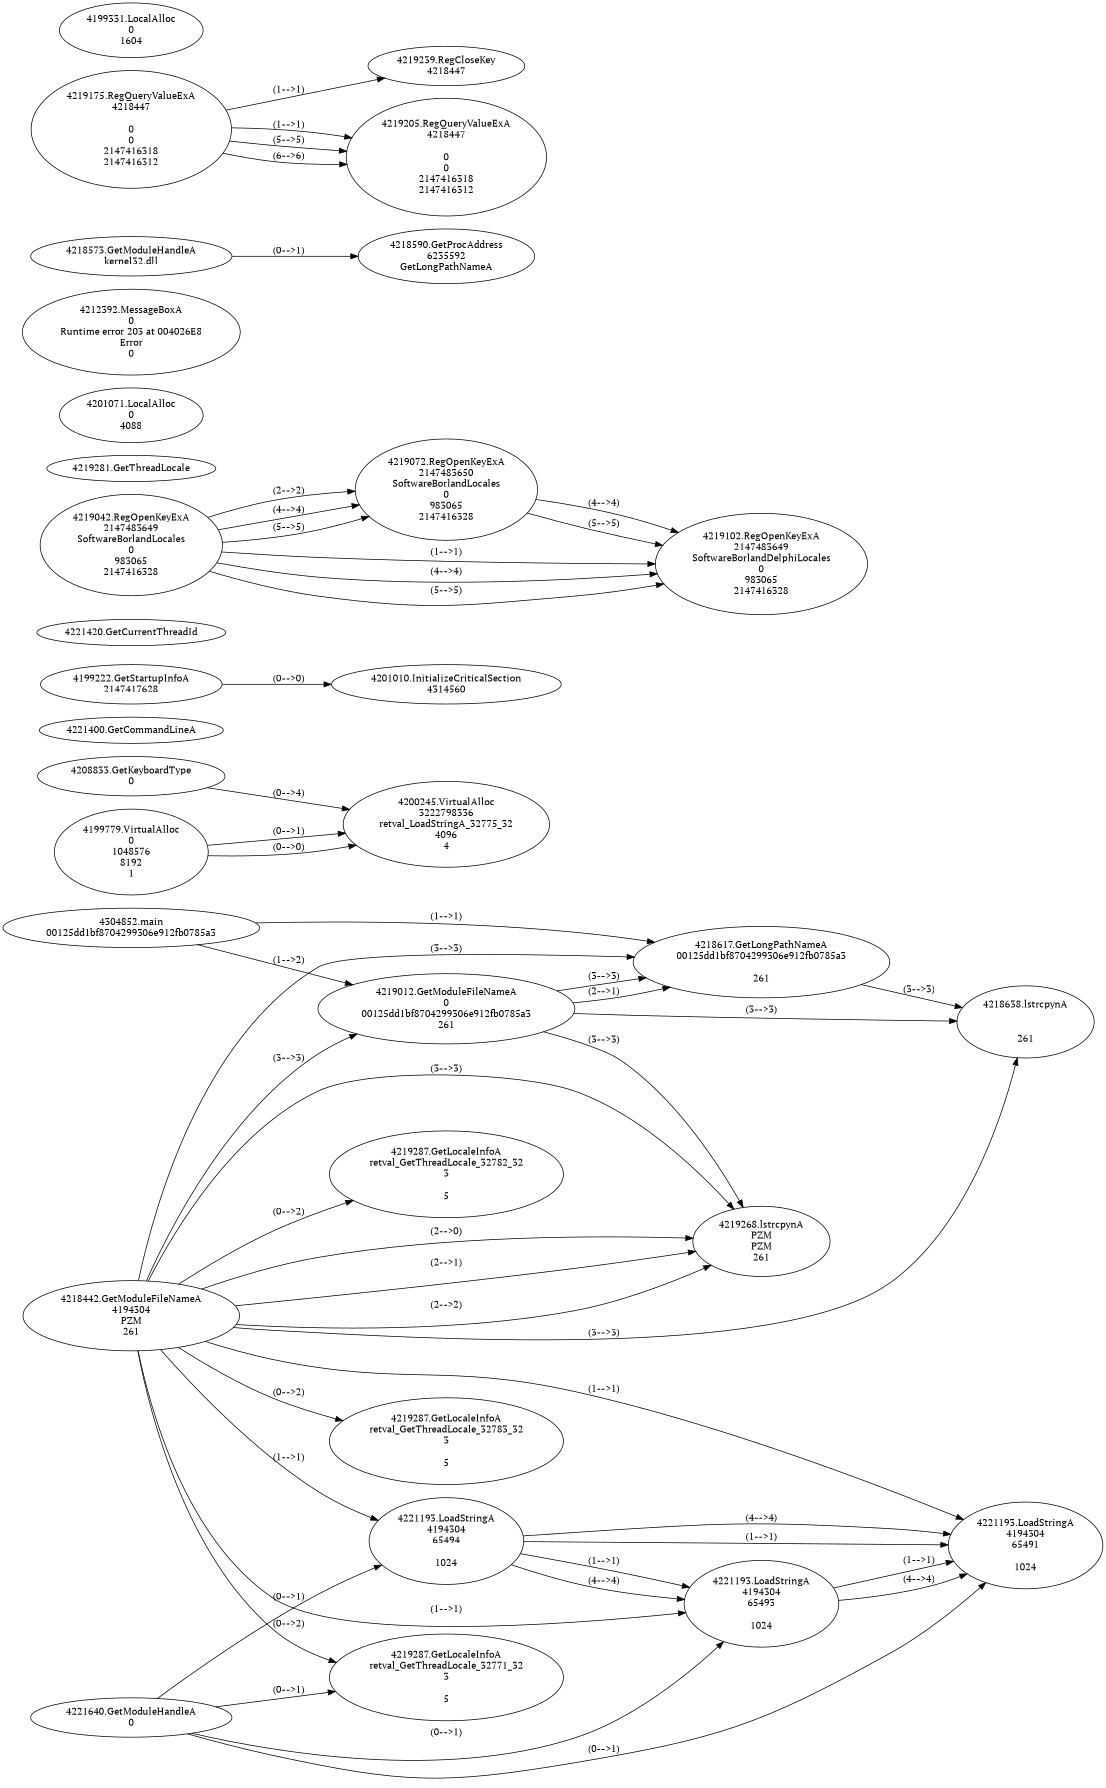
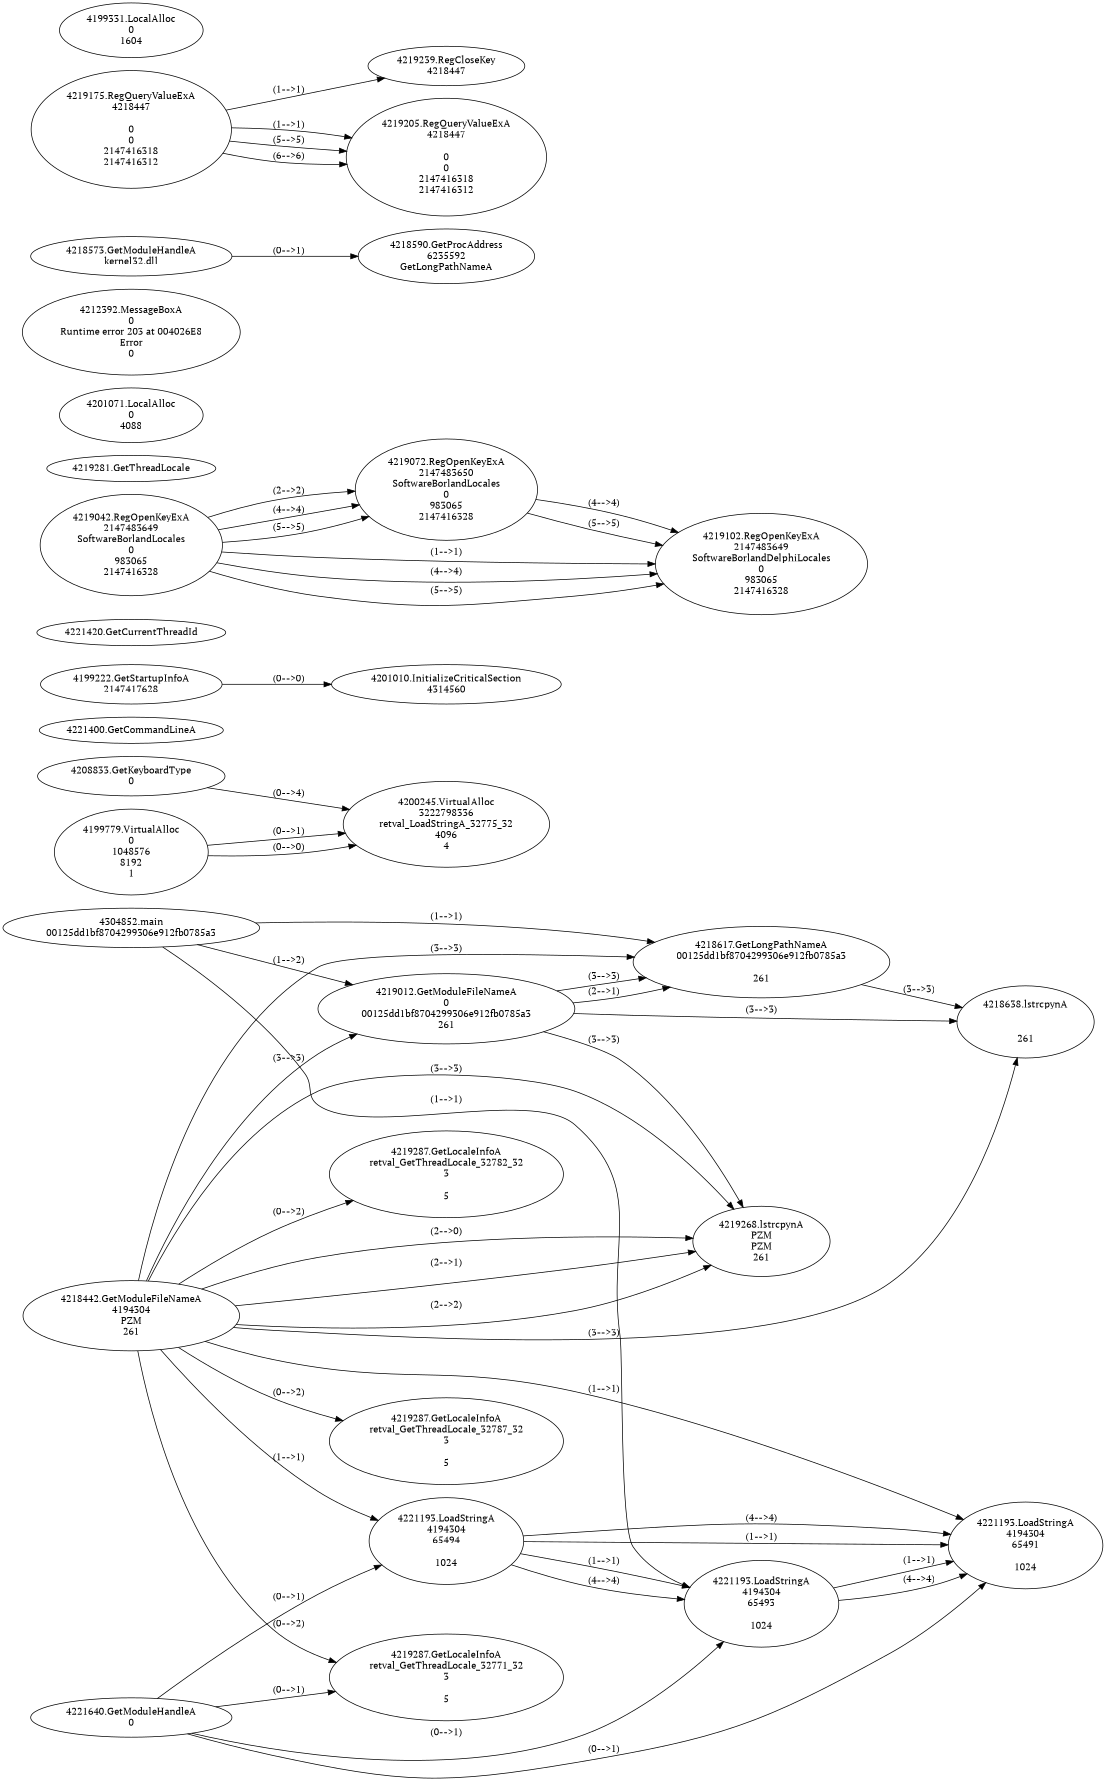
(446, 1441) -> (446, 1441)
(330, 1617) -> (579, 1129)
